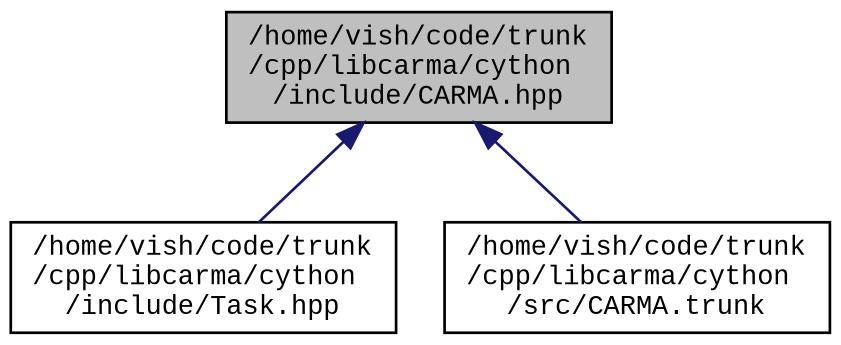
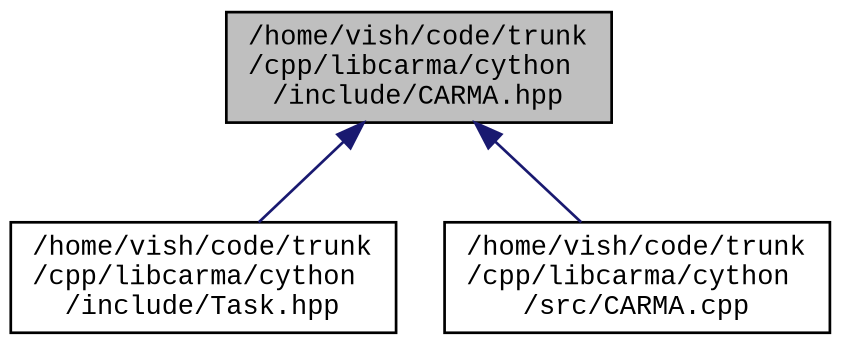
(637, 278) -> (637, 278)
